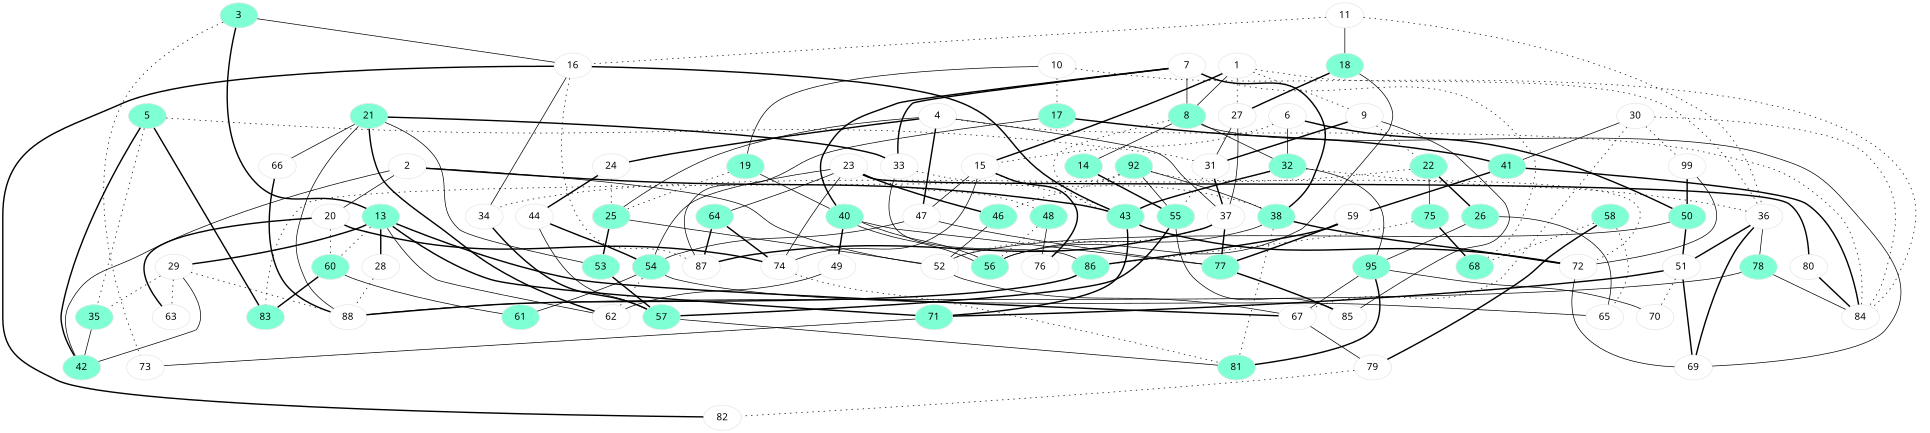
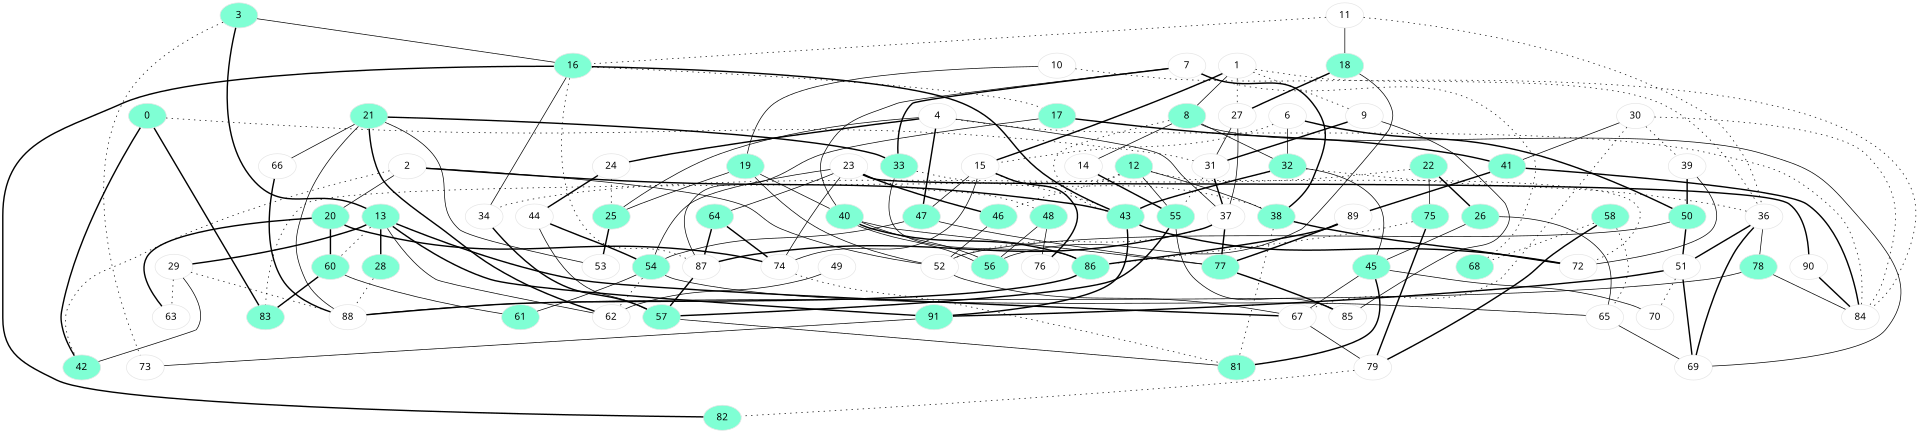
(573, 66) -> (573, 66)
(1057, 91) -> (931, 89)
(1187, 93) -> none
(907, 101) -> (907, 101)
(147, 116) -> (147, 116)
(1397, 141) -> none
(899, 166) -> (899, 166)
(1084, 166) -> (1084, 166)
(1134, 166) -> (1134, 166)
(1687, 166) -> (1687, 166)
(667, 194) -> (667, 194)
(330, 217) -> (330, 217)
(921, 217) -> (921, 217)
(1353, 217) -> (1353, 217)
(205, 226) -> (205, 226)
(1028, 234) -> (1028, 234)
(330, 242) -> (330, 242)
(841, 242) -> (957, 241)
(1166, 242) -> none
(1452, 242) -> (1403, 289)
(783, 243) -> (822, 230)
(381, 267) -> (381, 267)
(601, 267) -> (601, 267)
(1371, 267) -> (1371, 267)
(1809, 267) -> (1809, 267)
(631, 292) -> (681, 292)
(94, 317) -> none
(934, 317) -> (934, 317)
(1599, 347) -> (1649, 342)
(722, 418) -> (722, 418)
